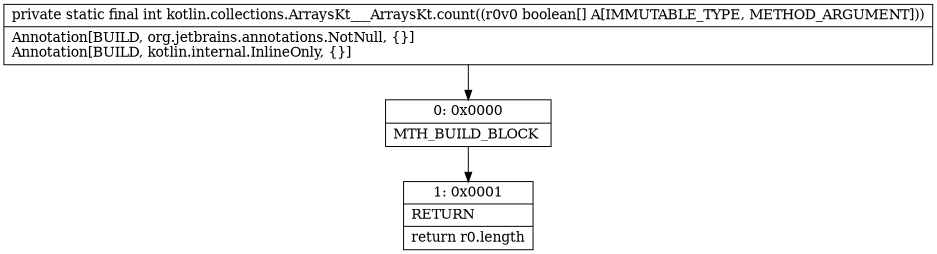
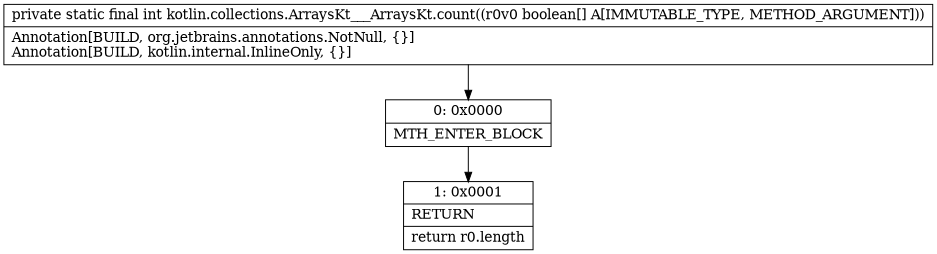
(466, 134) -> (468, 134)
